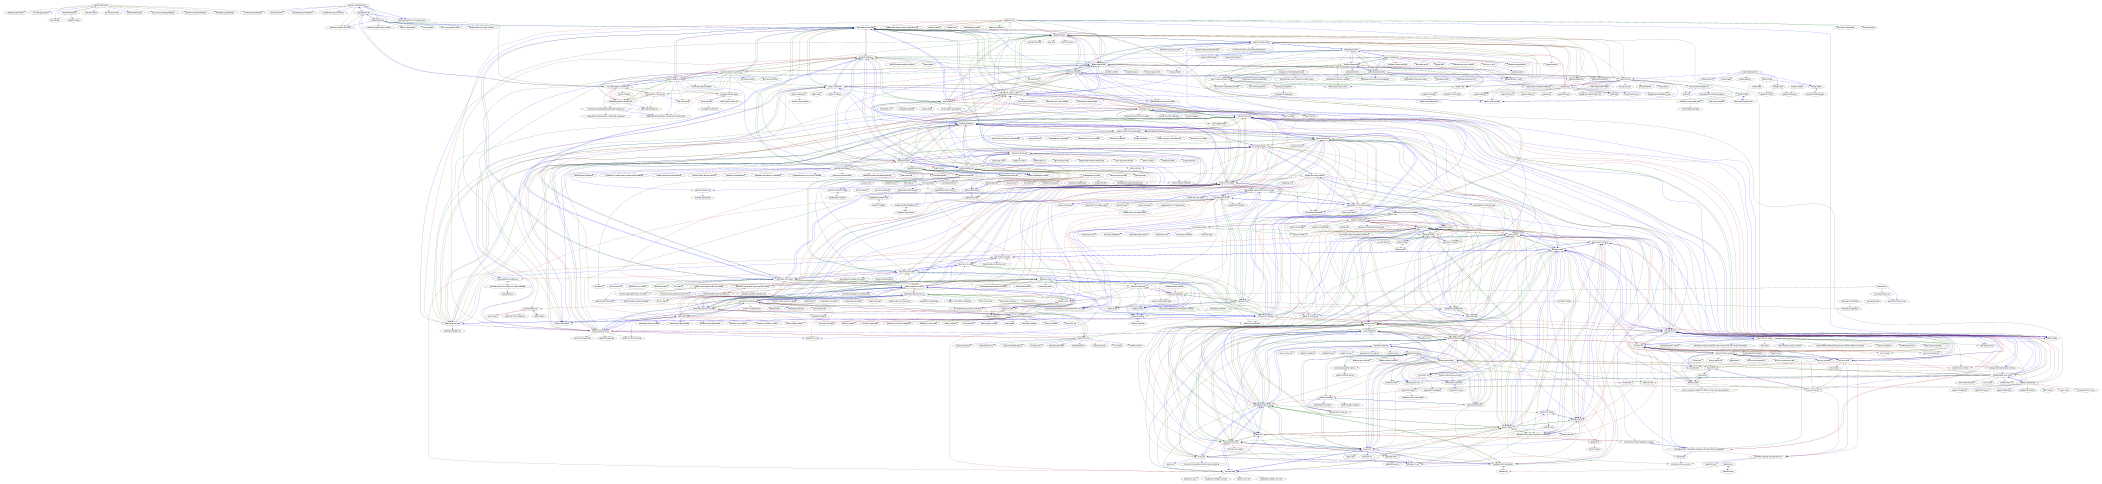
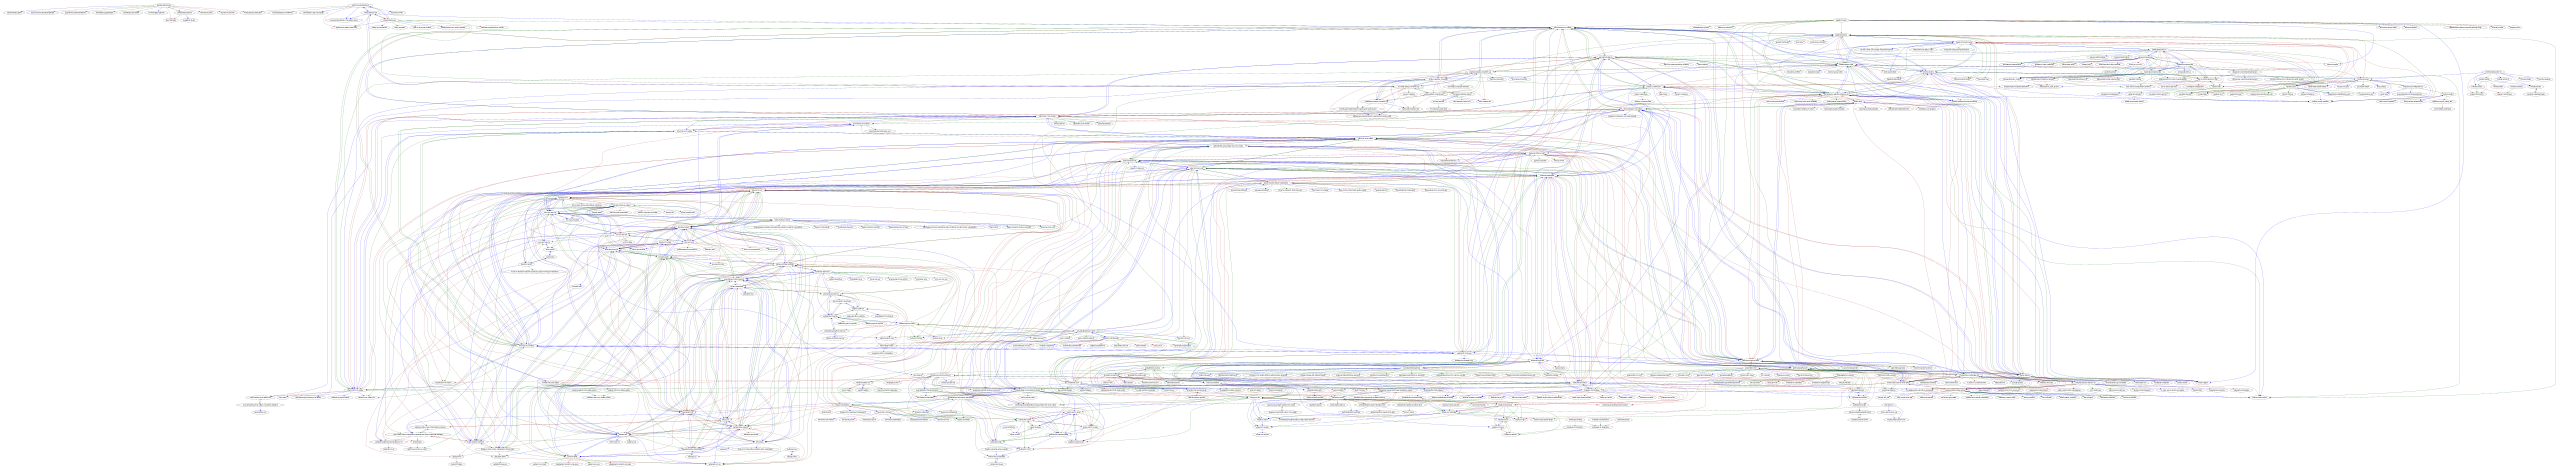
(1067, 42) -> (1818, 42)
(606, 116) -> none
(1019, 161) -> none
(891, 183) -> (1150, 383)
(1029, 301) -> (2142, 390)
(795, 324) -> none
(1982, 390) -> (1072, 346)
